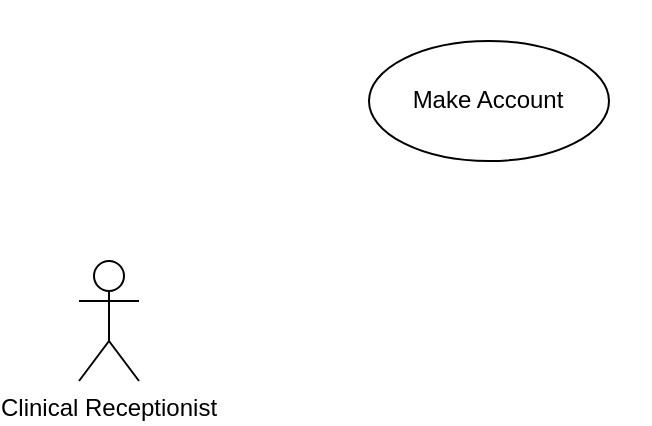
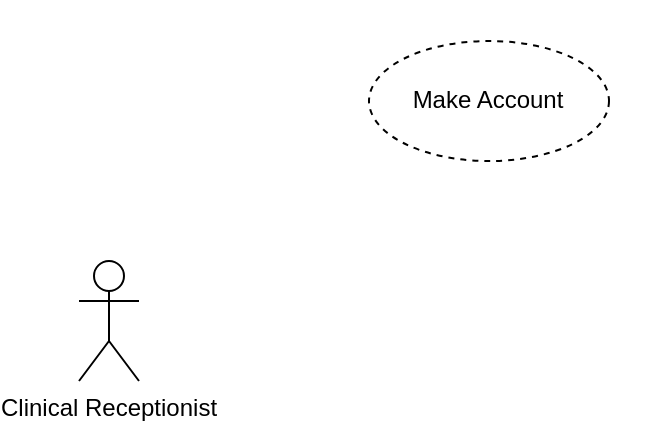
(489, 101) -> (489, 101)
